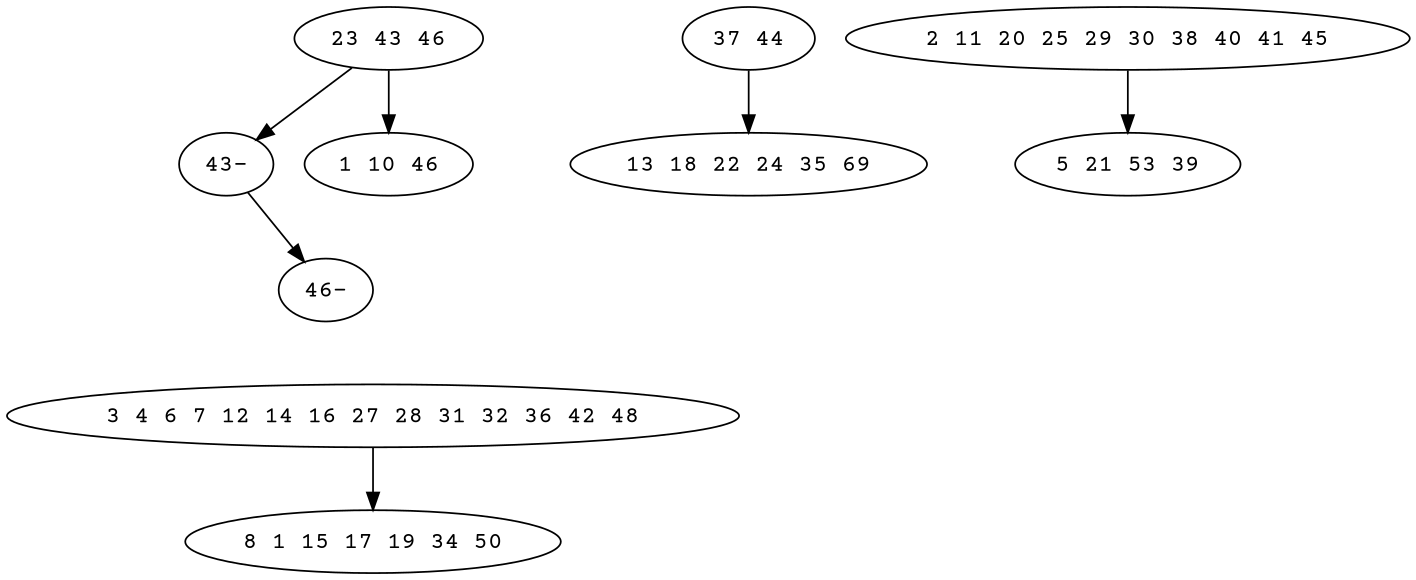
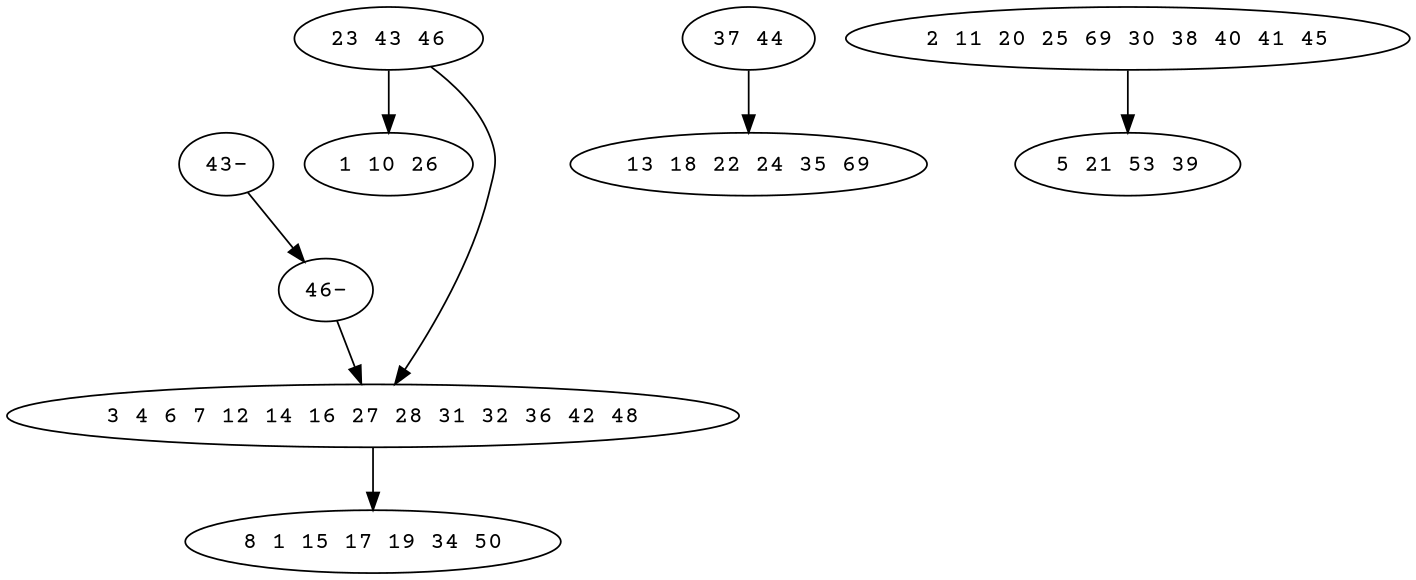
(1128, 38) -> (1128, 38)
(311, 99) -> (483, 215)
(389, 164) -> (389, 164)
none -> (346, 344)
